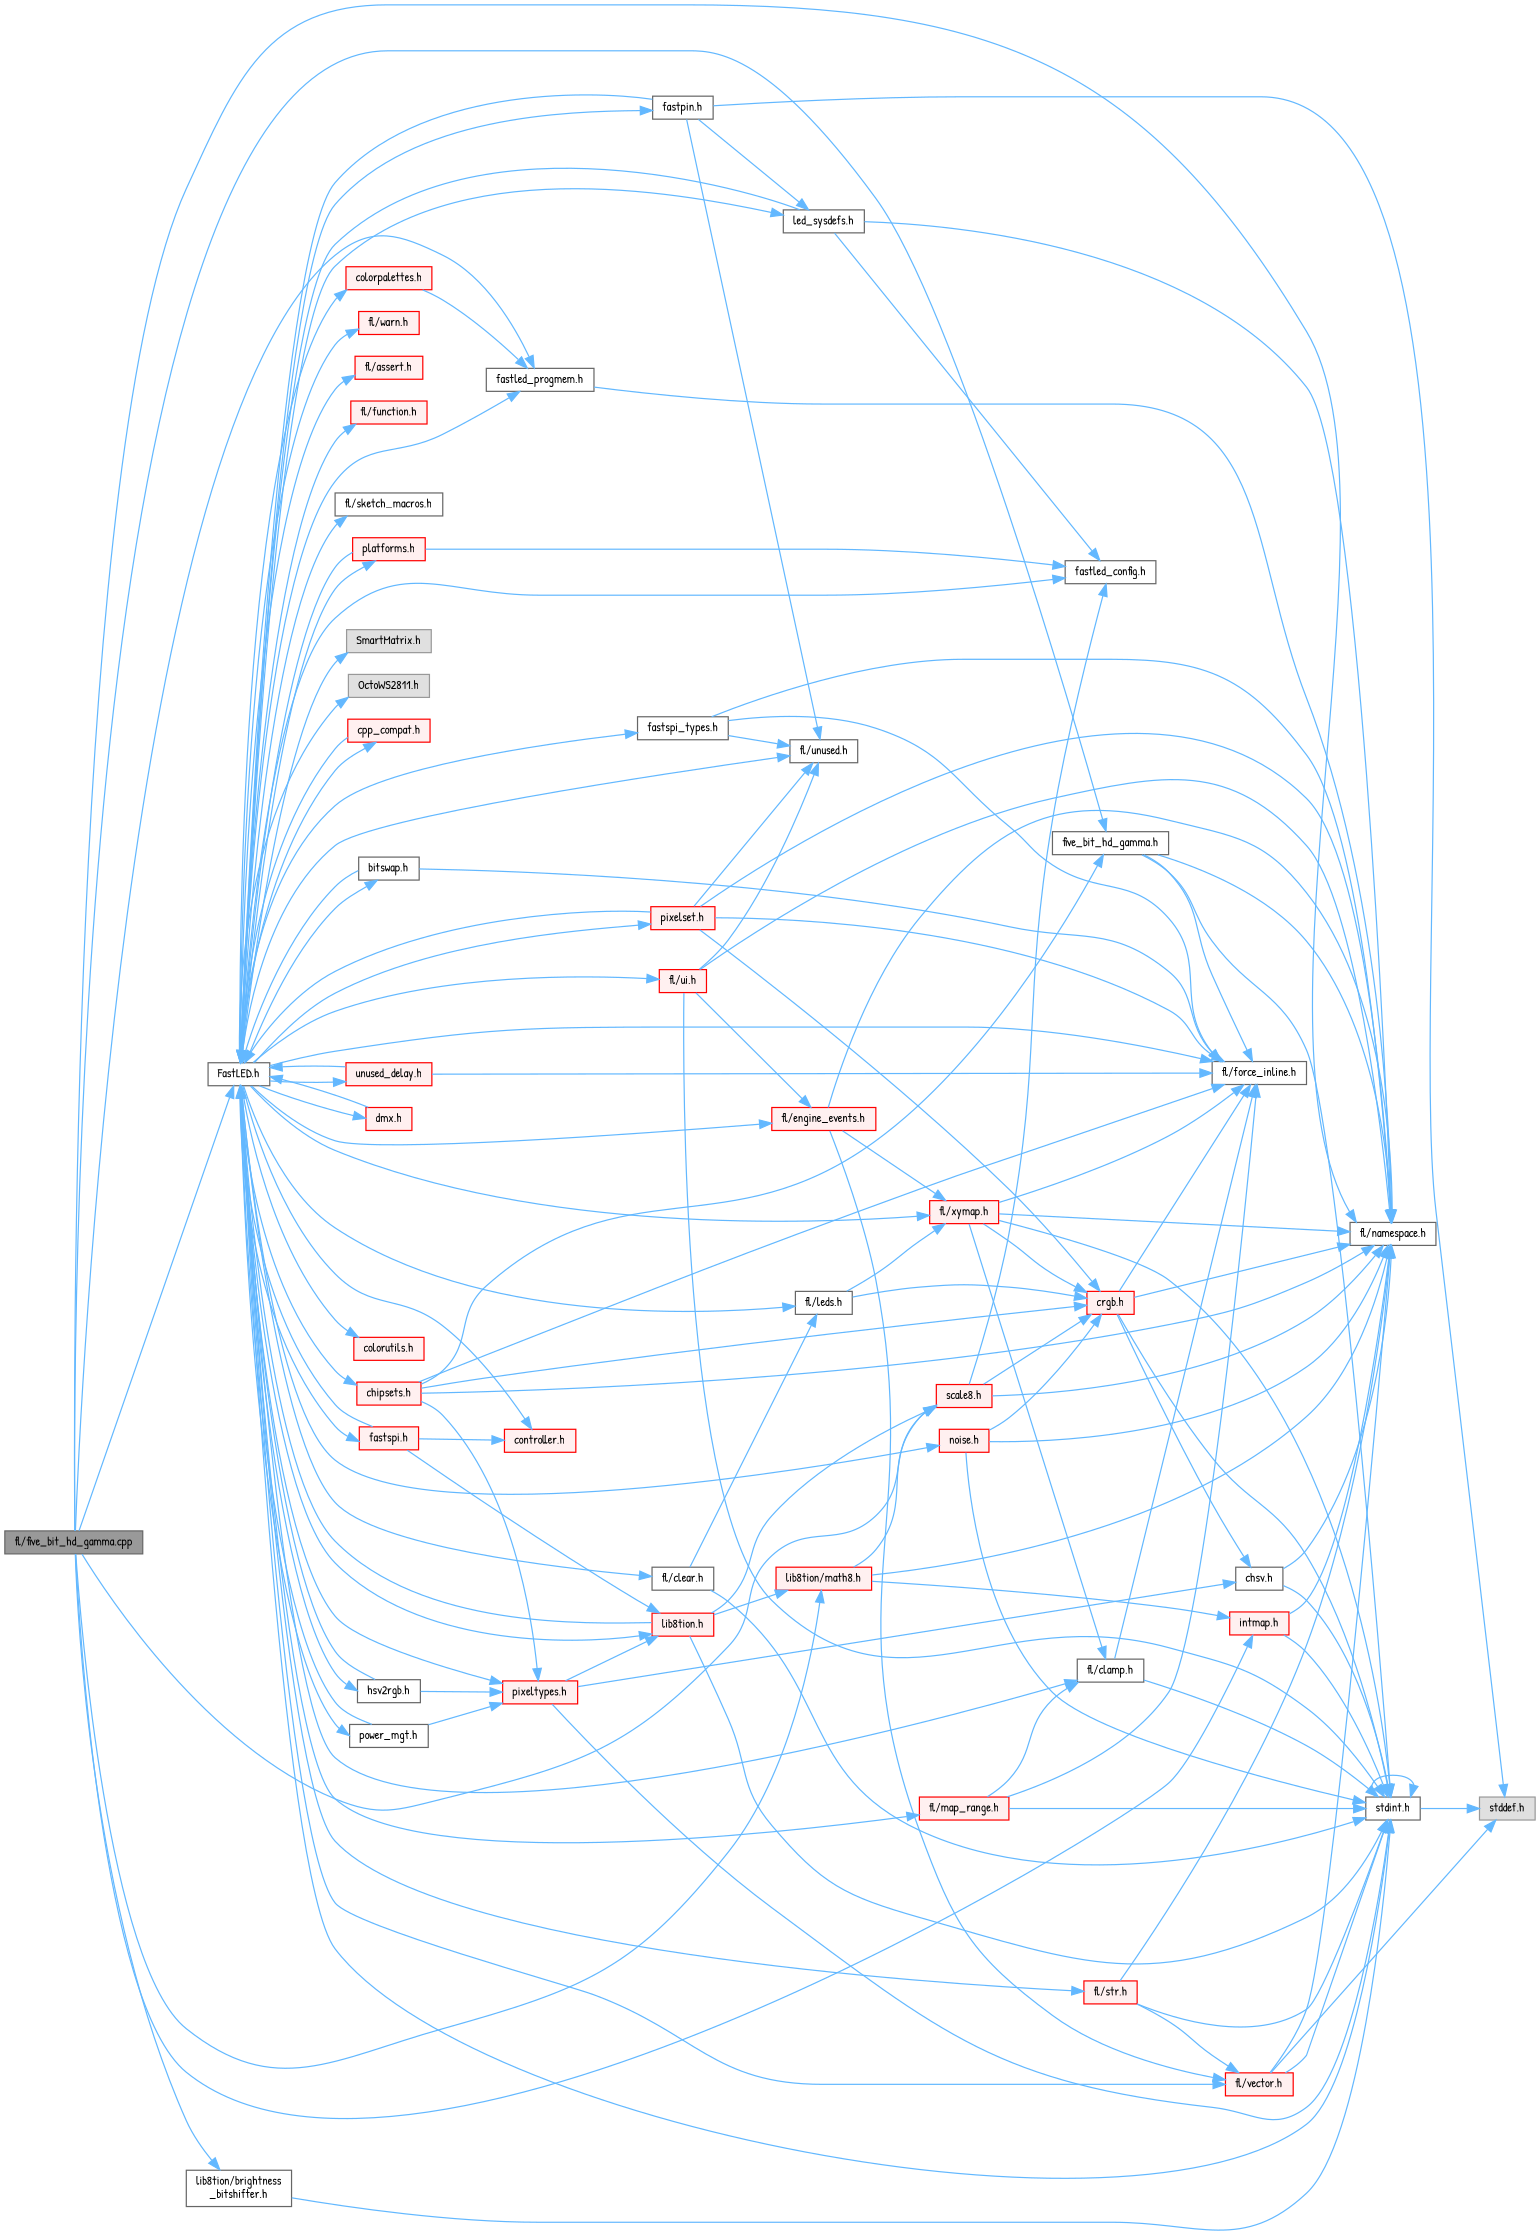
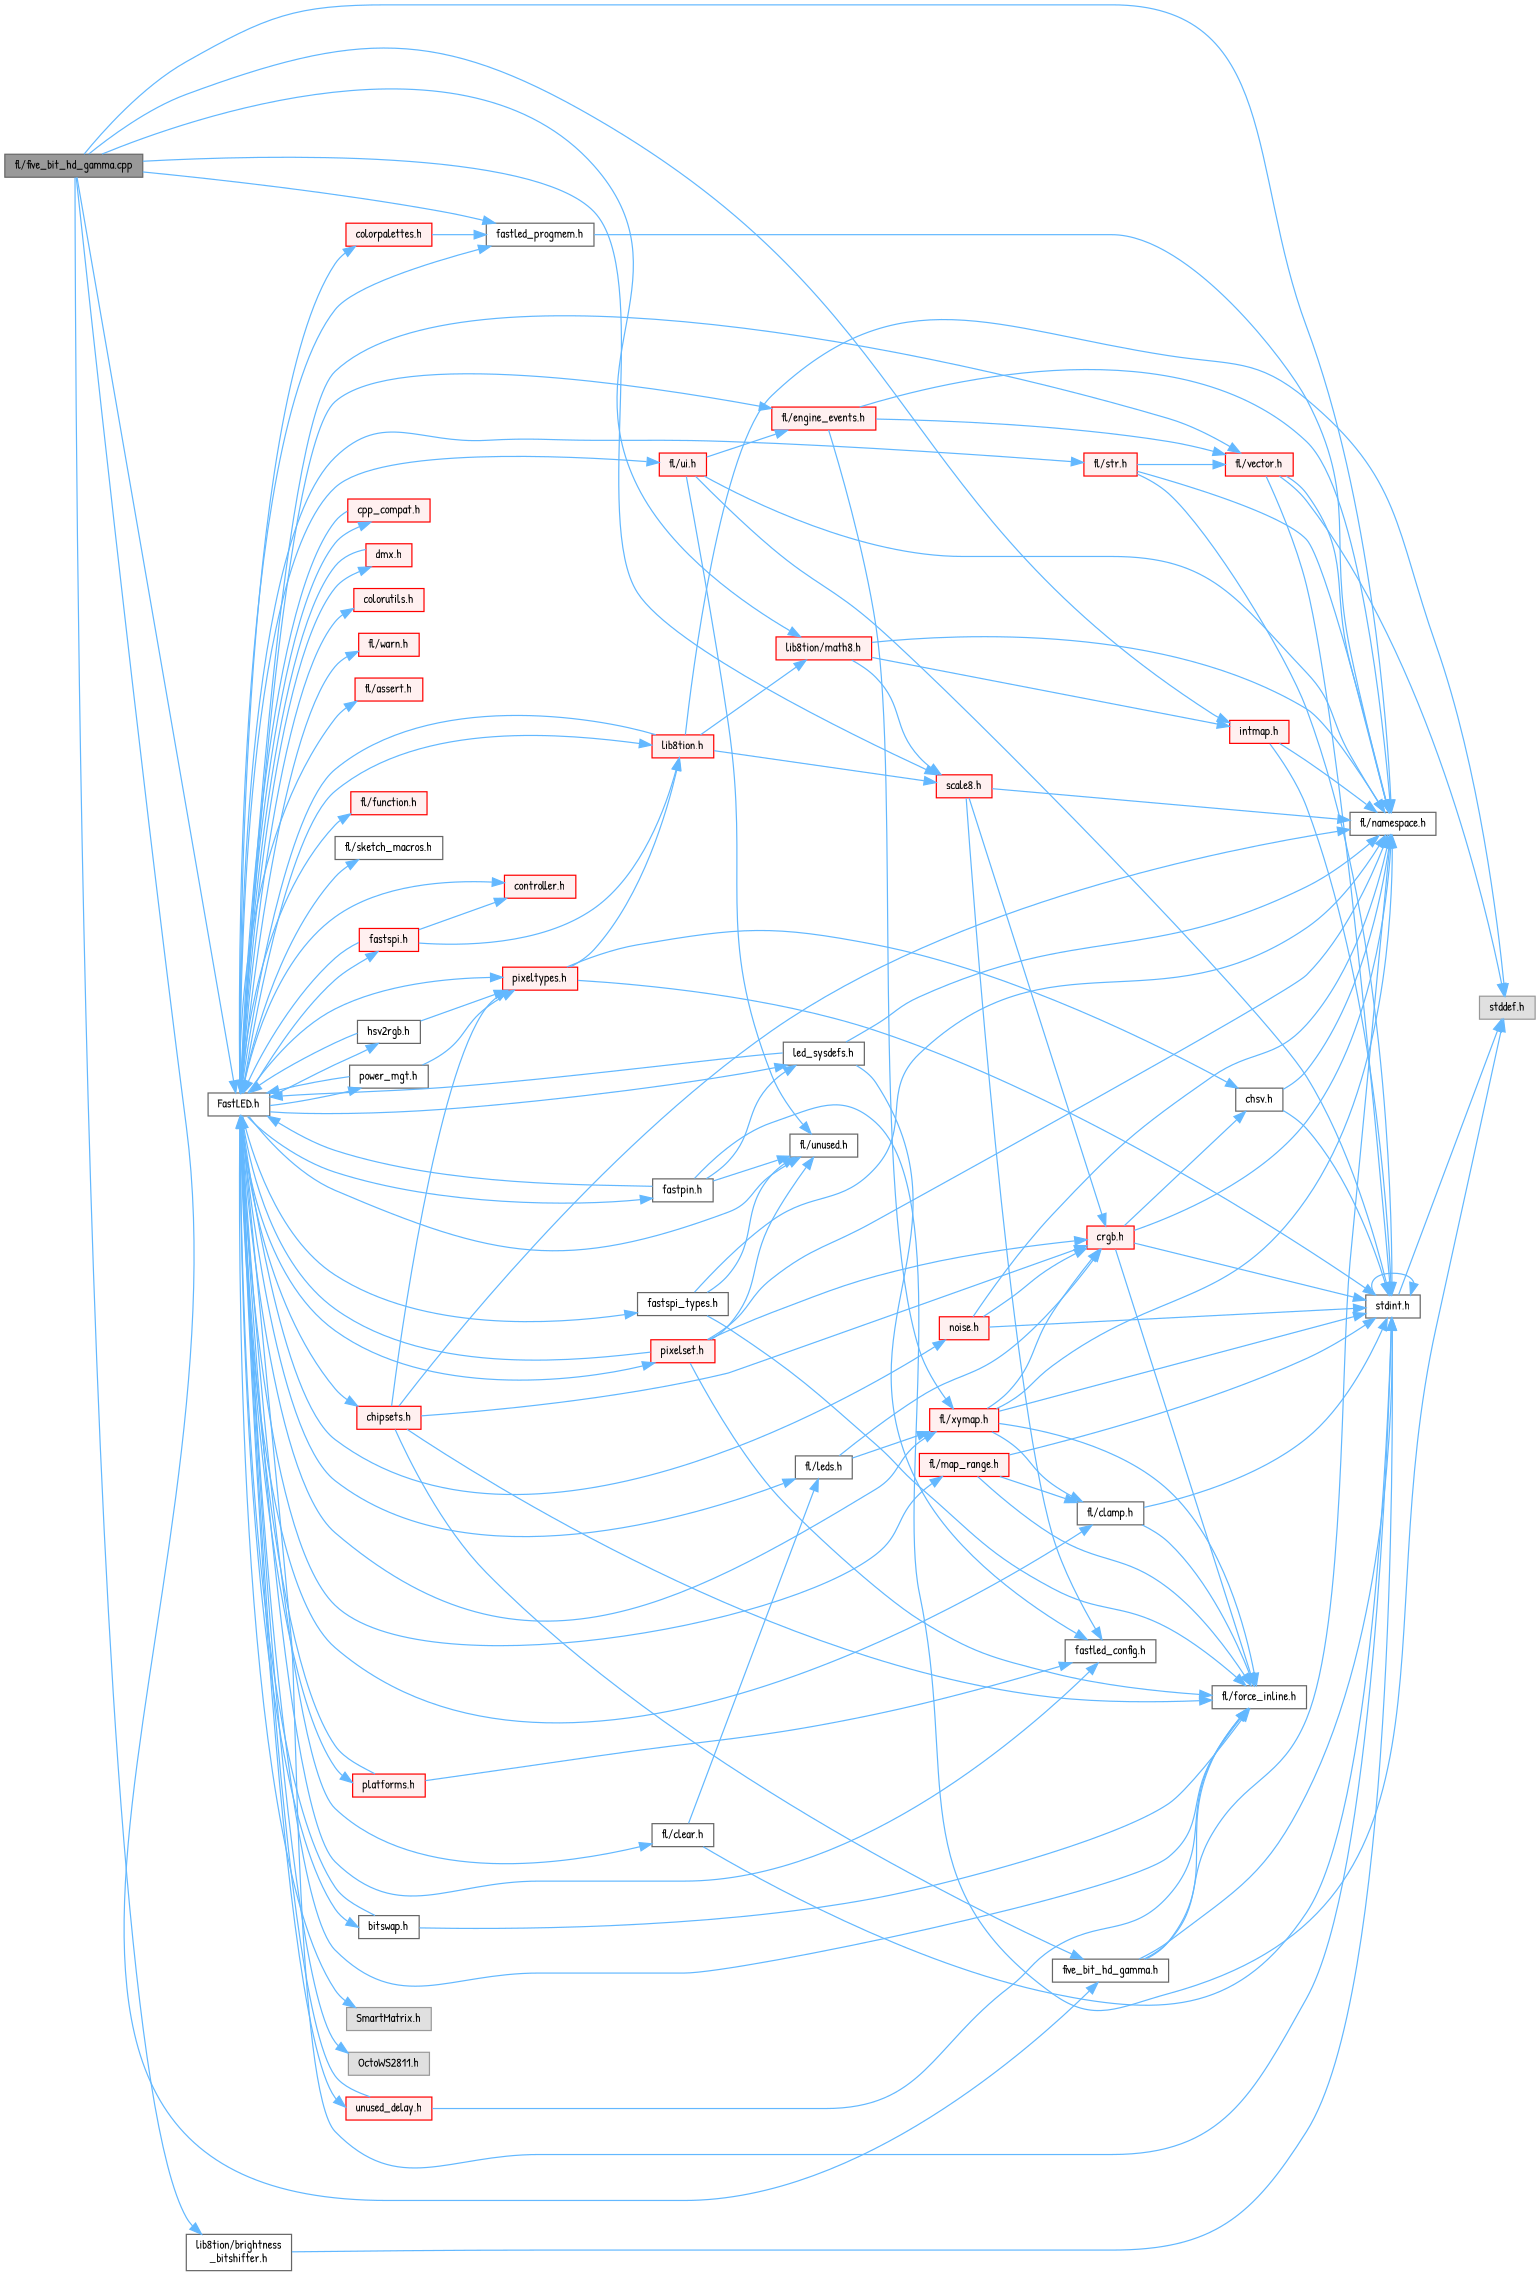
(982, 1935) -> (1170, 356)
